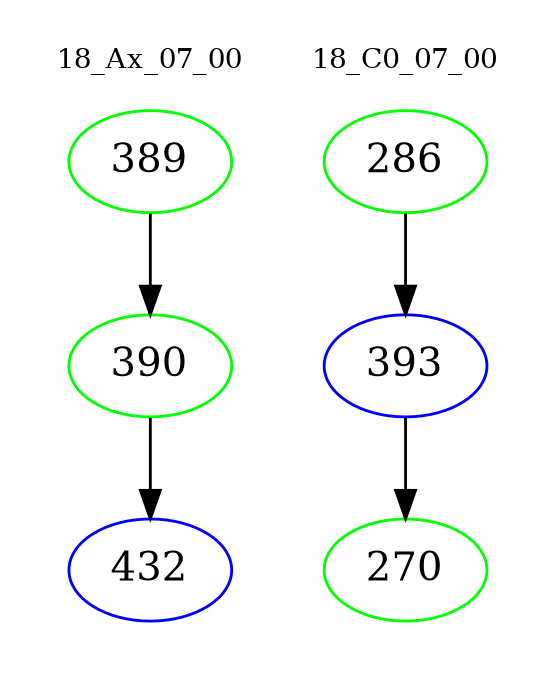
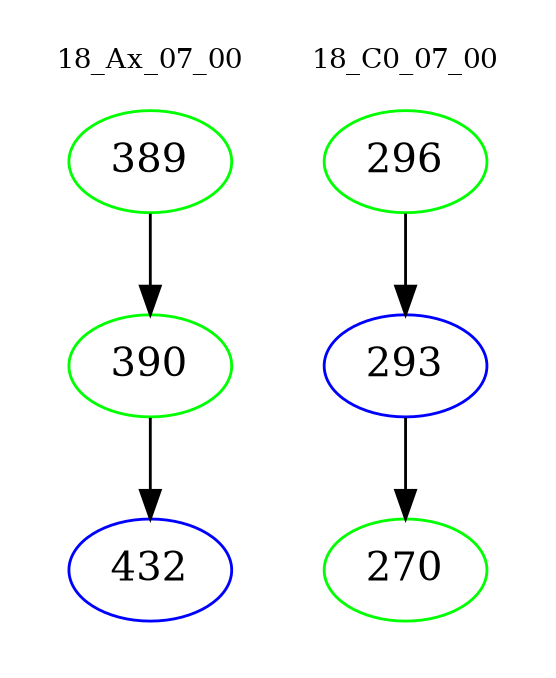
(406, 162) -> (406, 162)
(406, 366) -> (406, 366)
